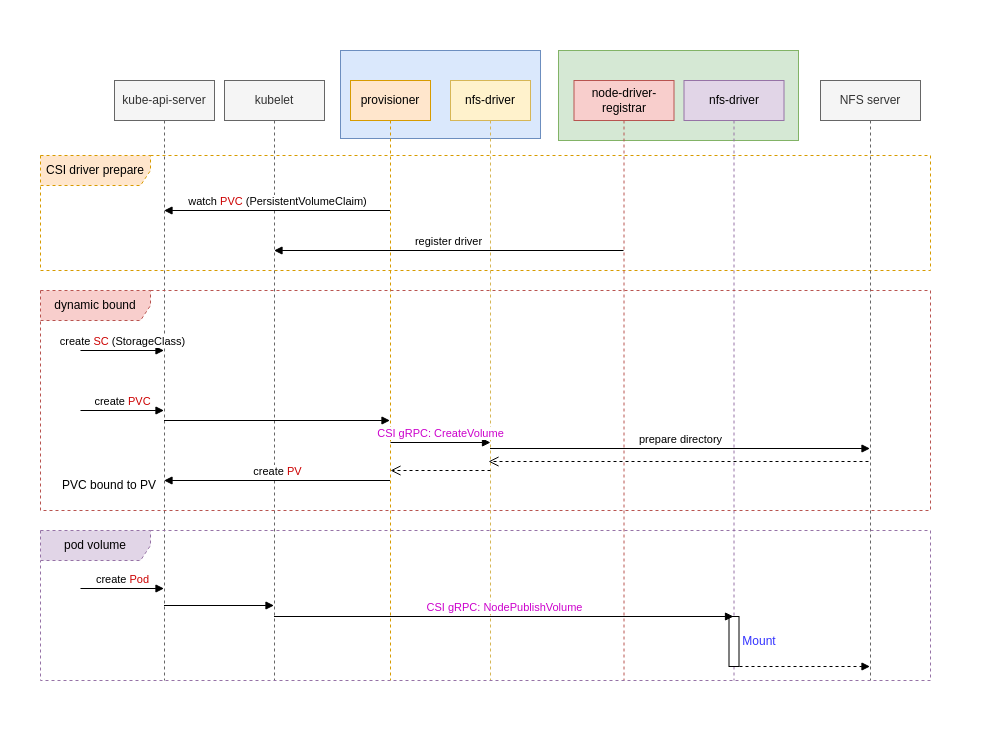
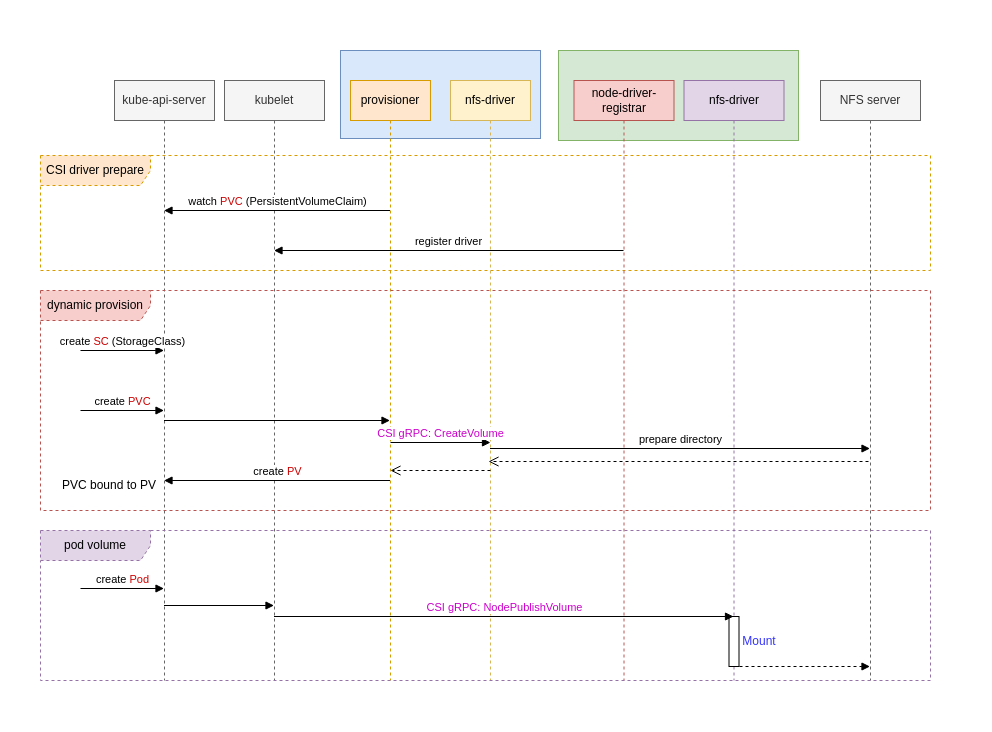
(96, 306) -> (96, 306)
